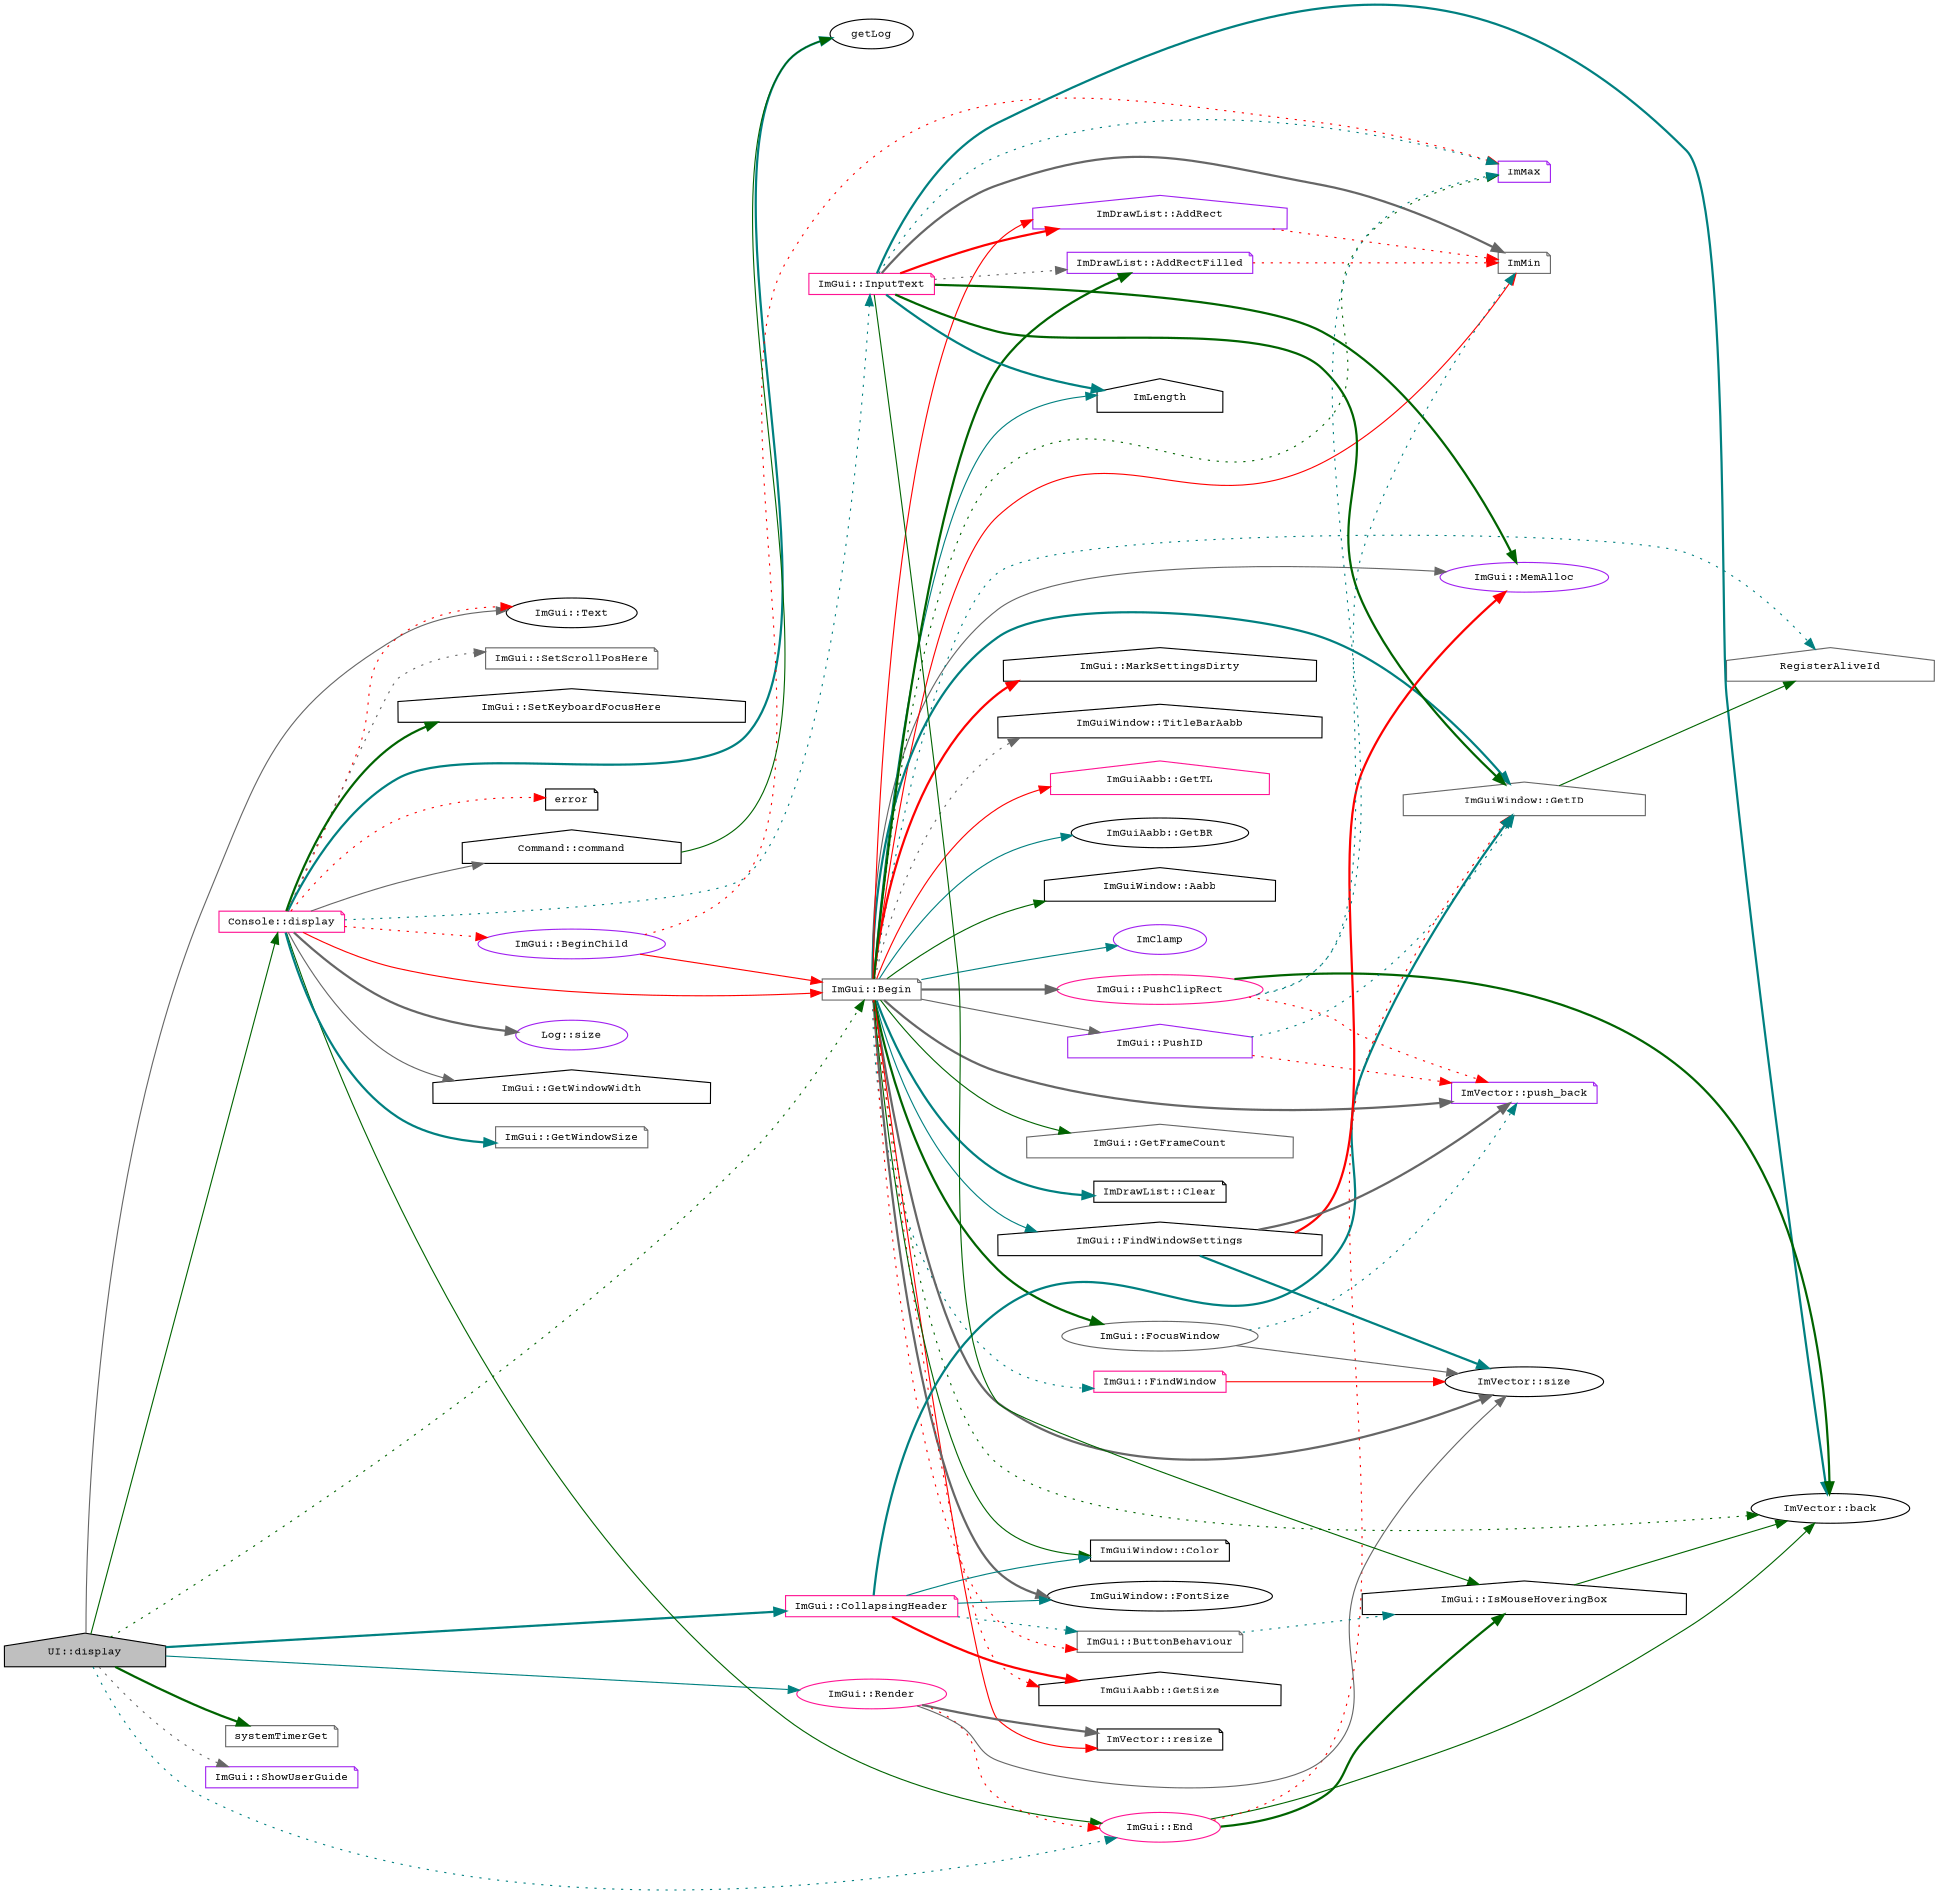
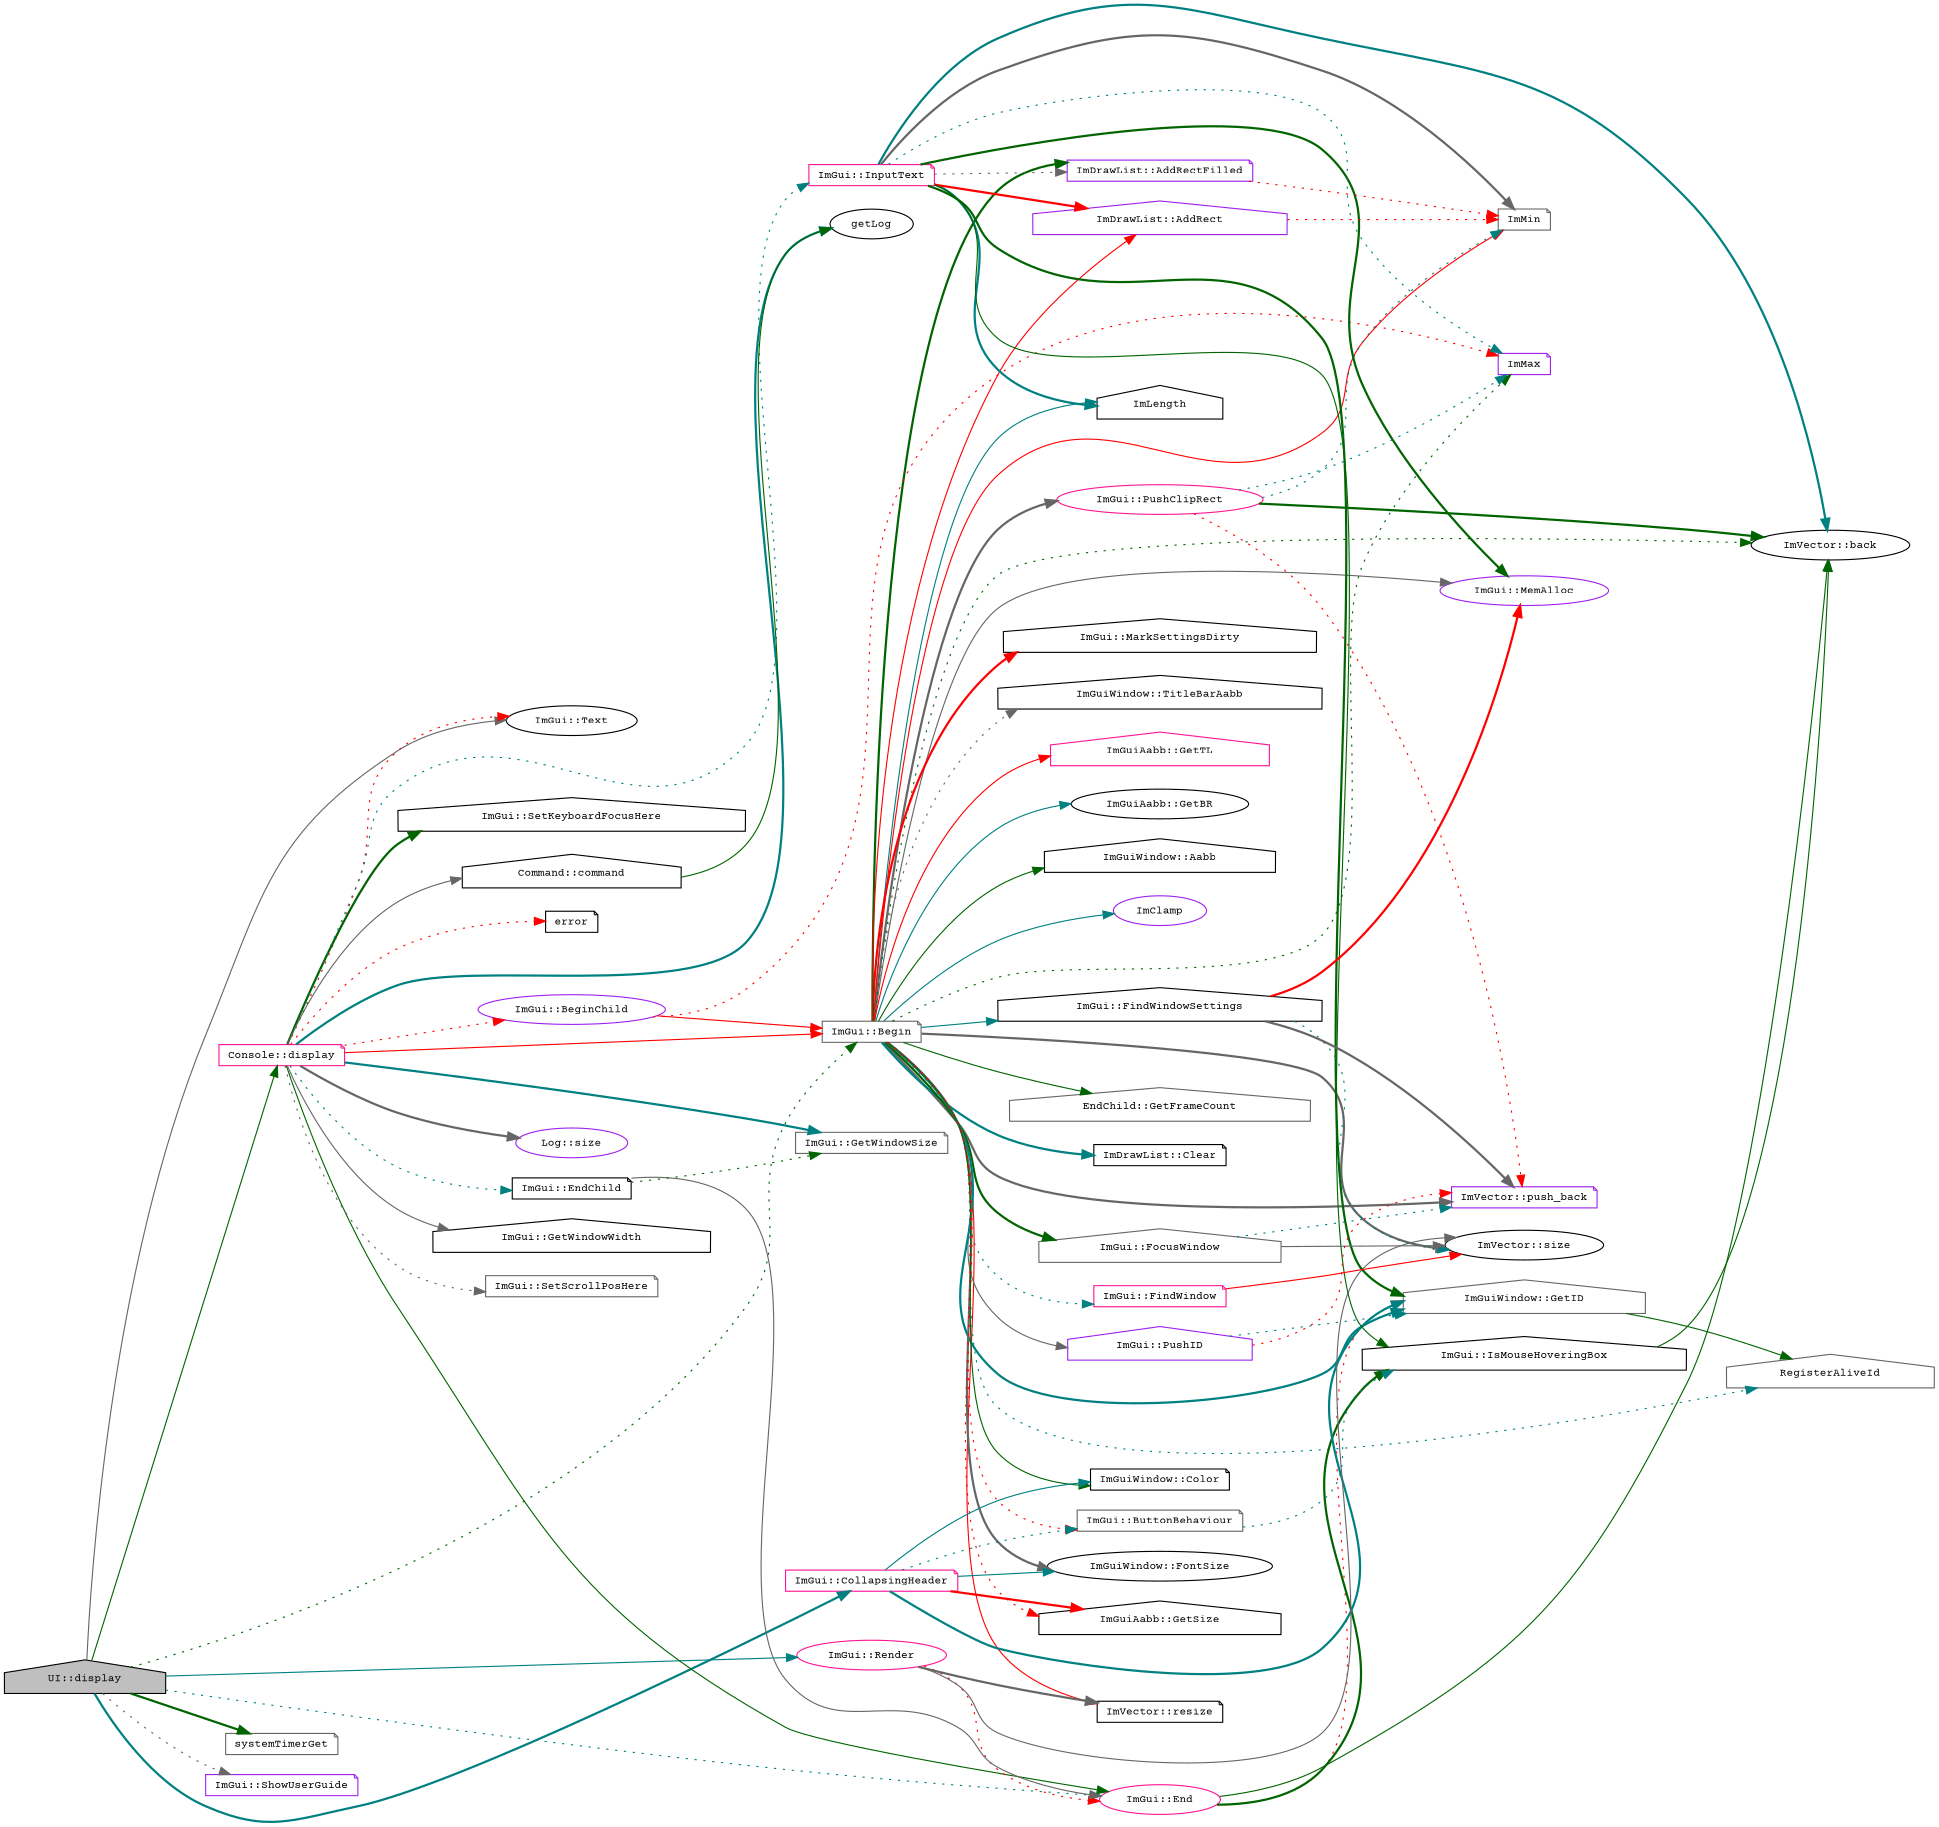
(1160, 1143) -> (1160, 1106)
none -> (572, 1188)
(1339, 1310) -> (1344, 1093)
(1160, 1336) -> (1160, 1247)
